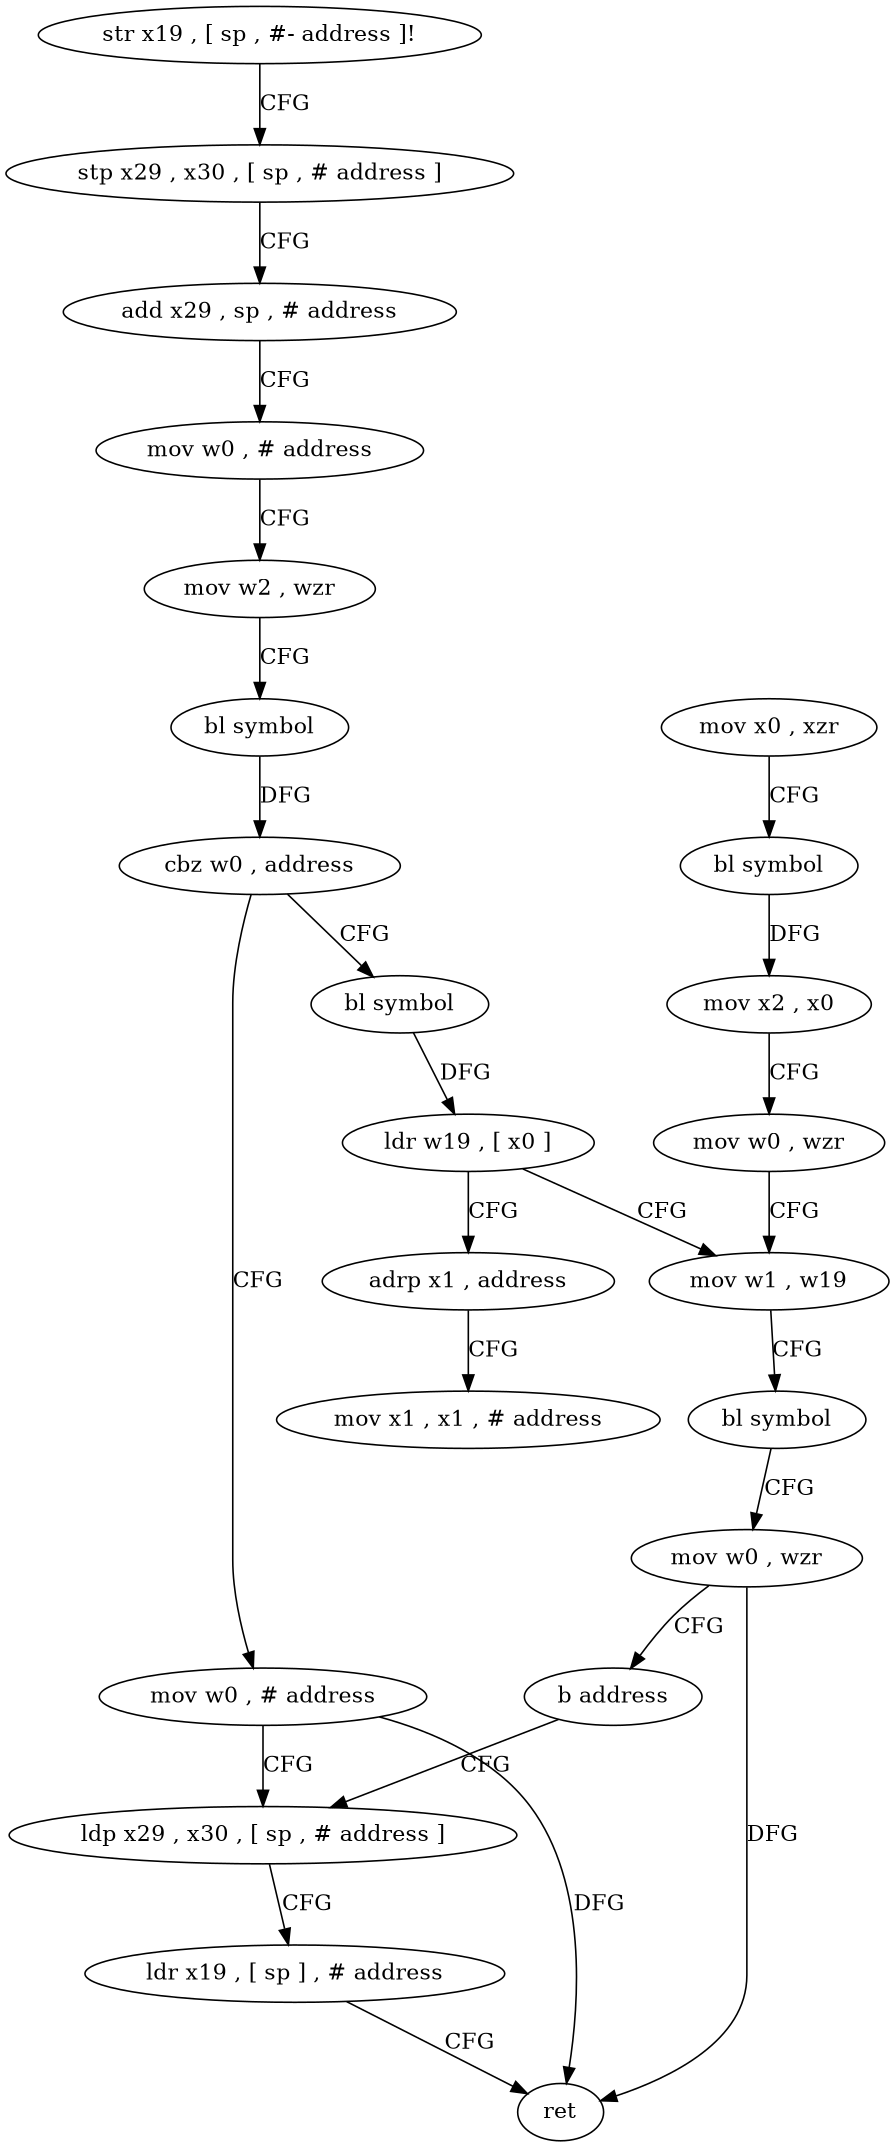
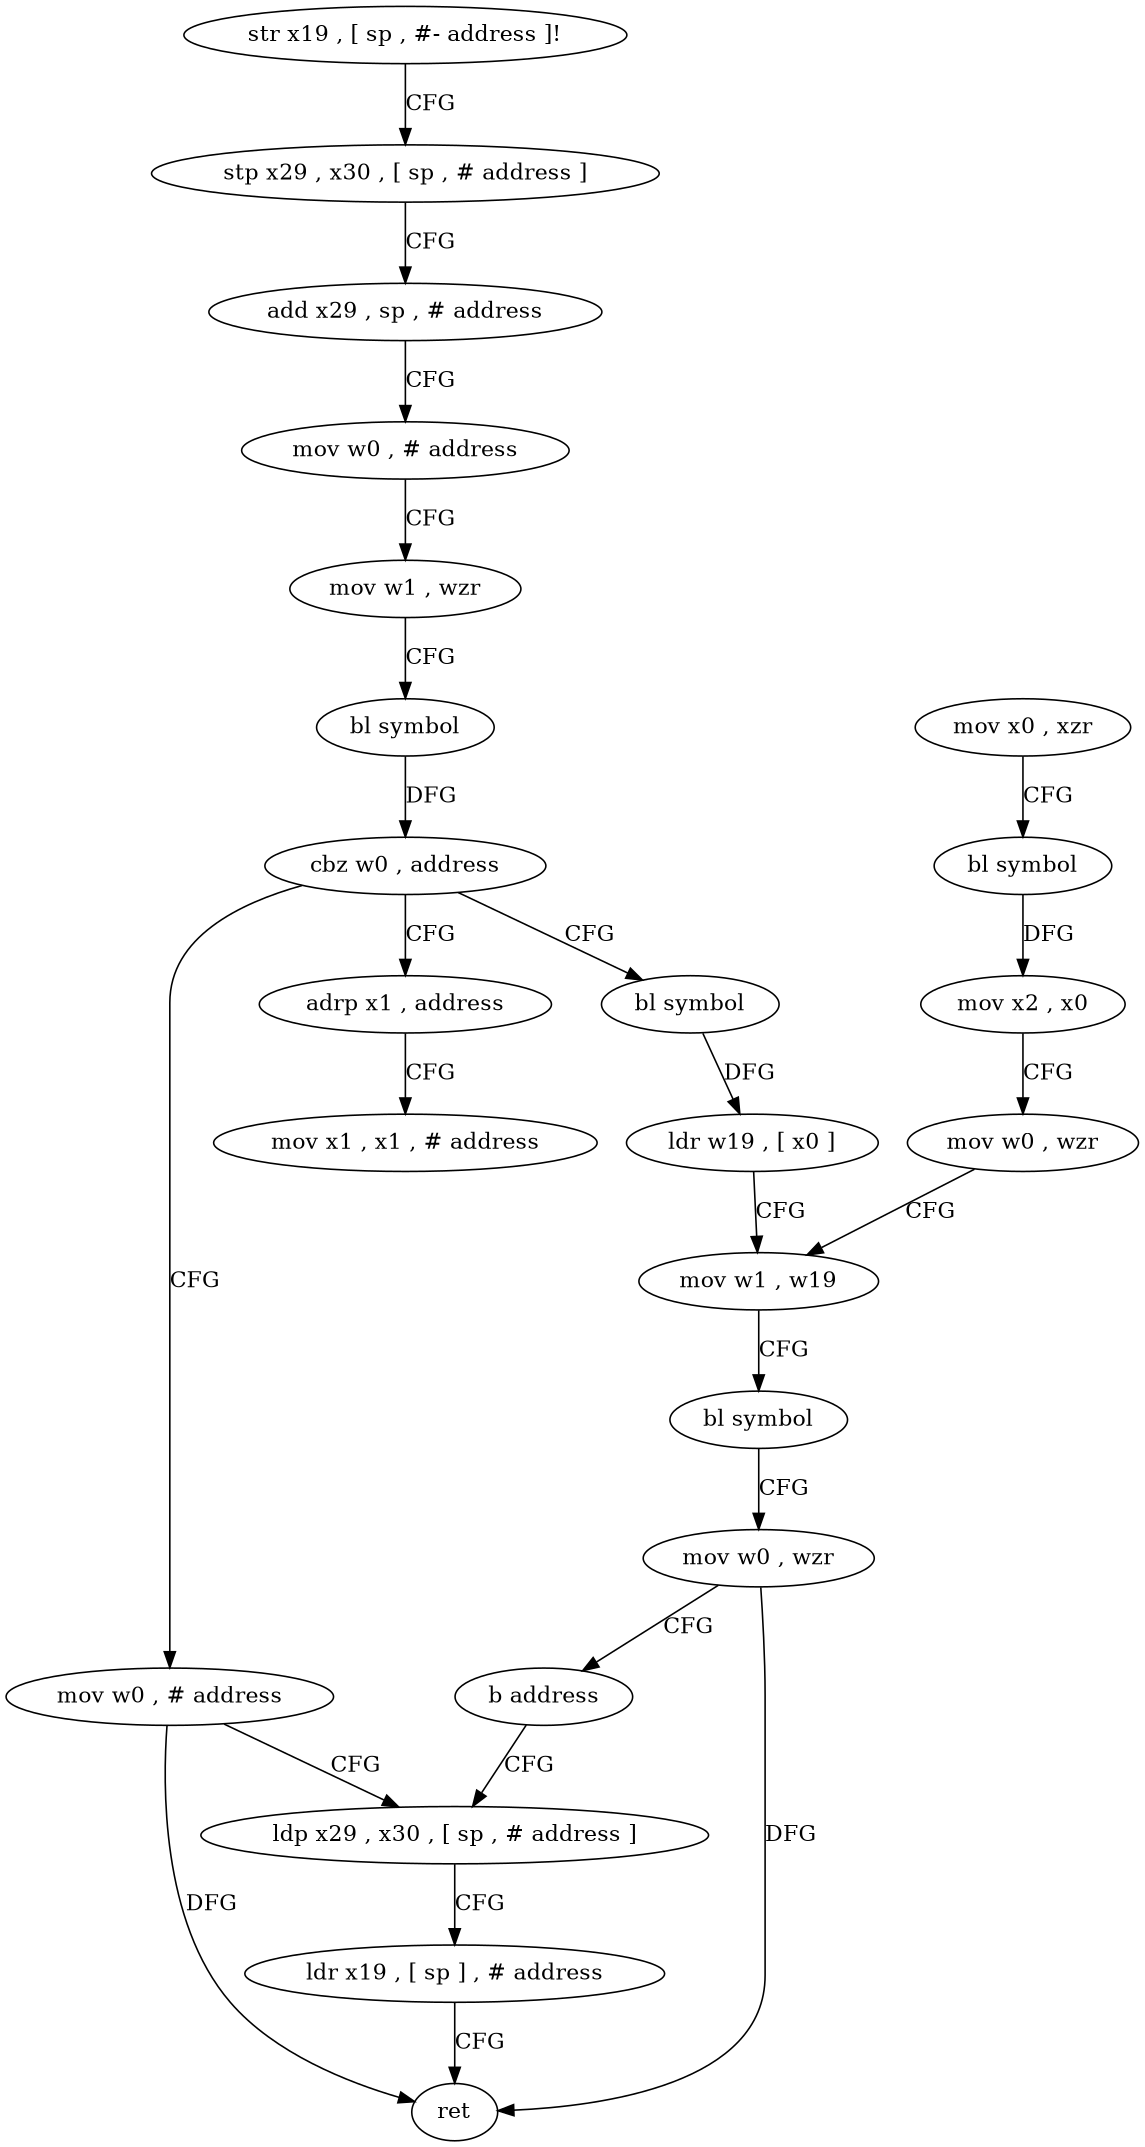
(260, 589) -> (405, 589)
(468, 1204) -> (405, 927)
